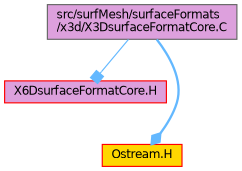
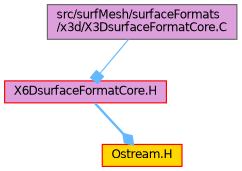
(178, 86) -> (109, 119)
